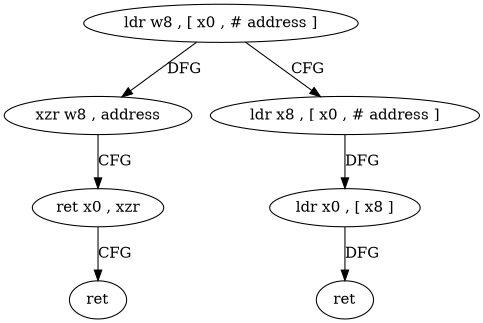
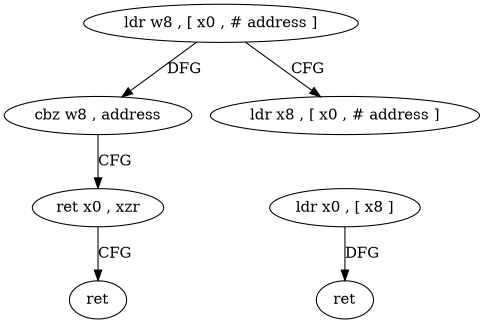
(98, 116) -> (98, 116)
(345, 156) -> none
